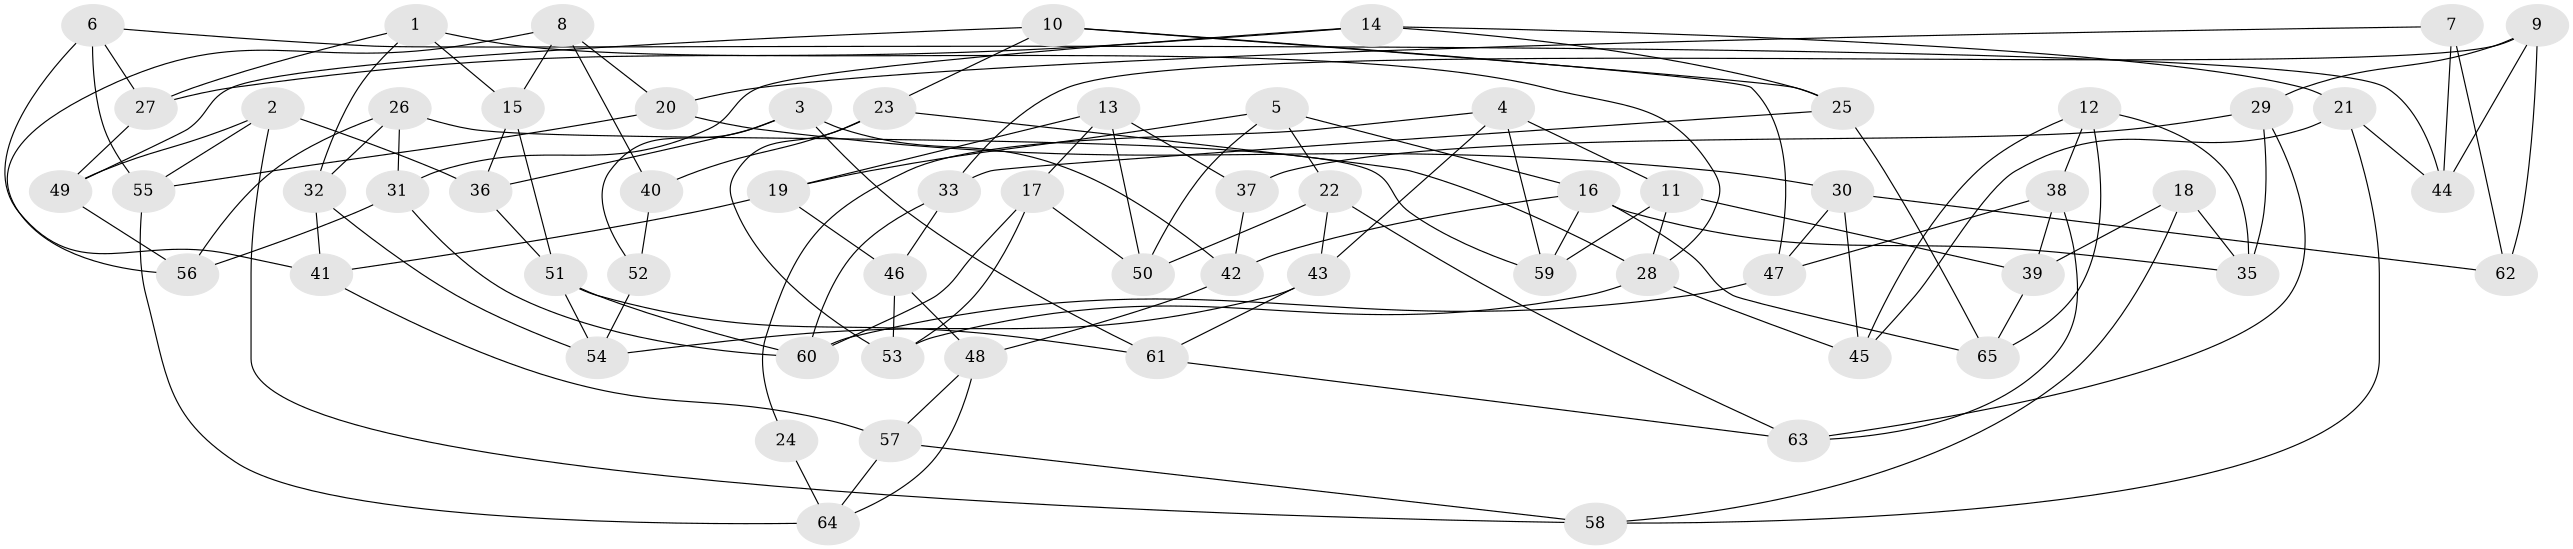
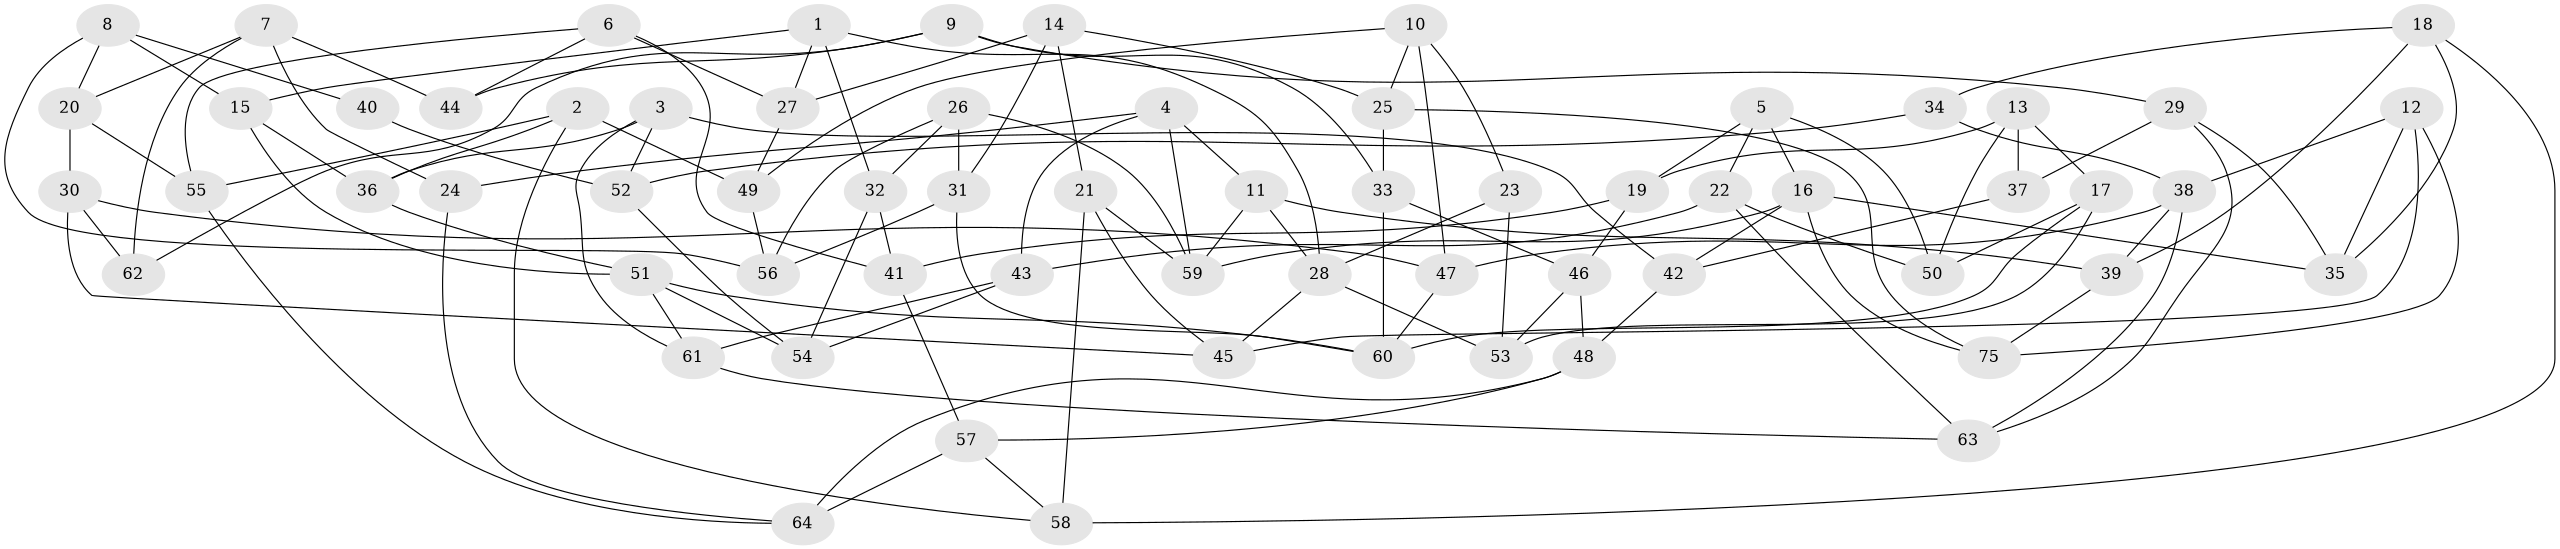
none -> (1935, 108)
none -> (331, 132)
(2394, 150) -> (1129, 226)
(736, 159) -> none
(1988, 358) -> (1989, 358)
